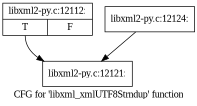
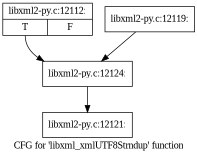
none -> (150, 19)
(29, 48) -> (29, 48)
